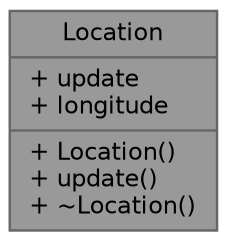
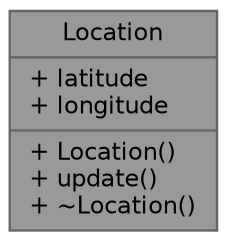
(85, 79) -> (89, 79)
